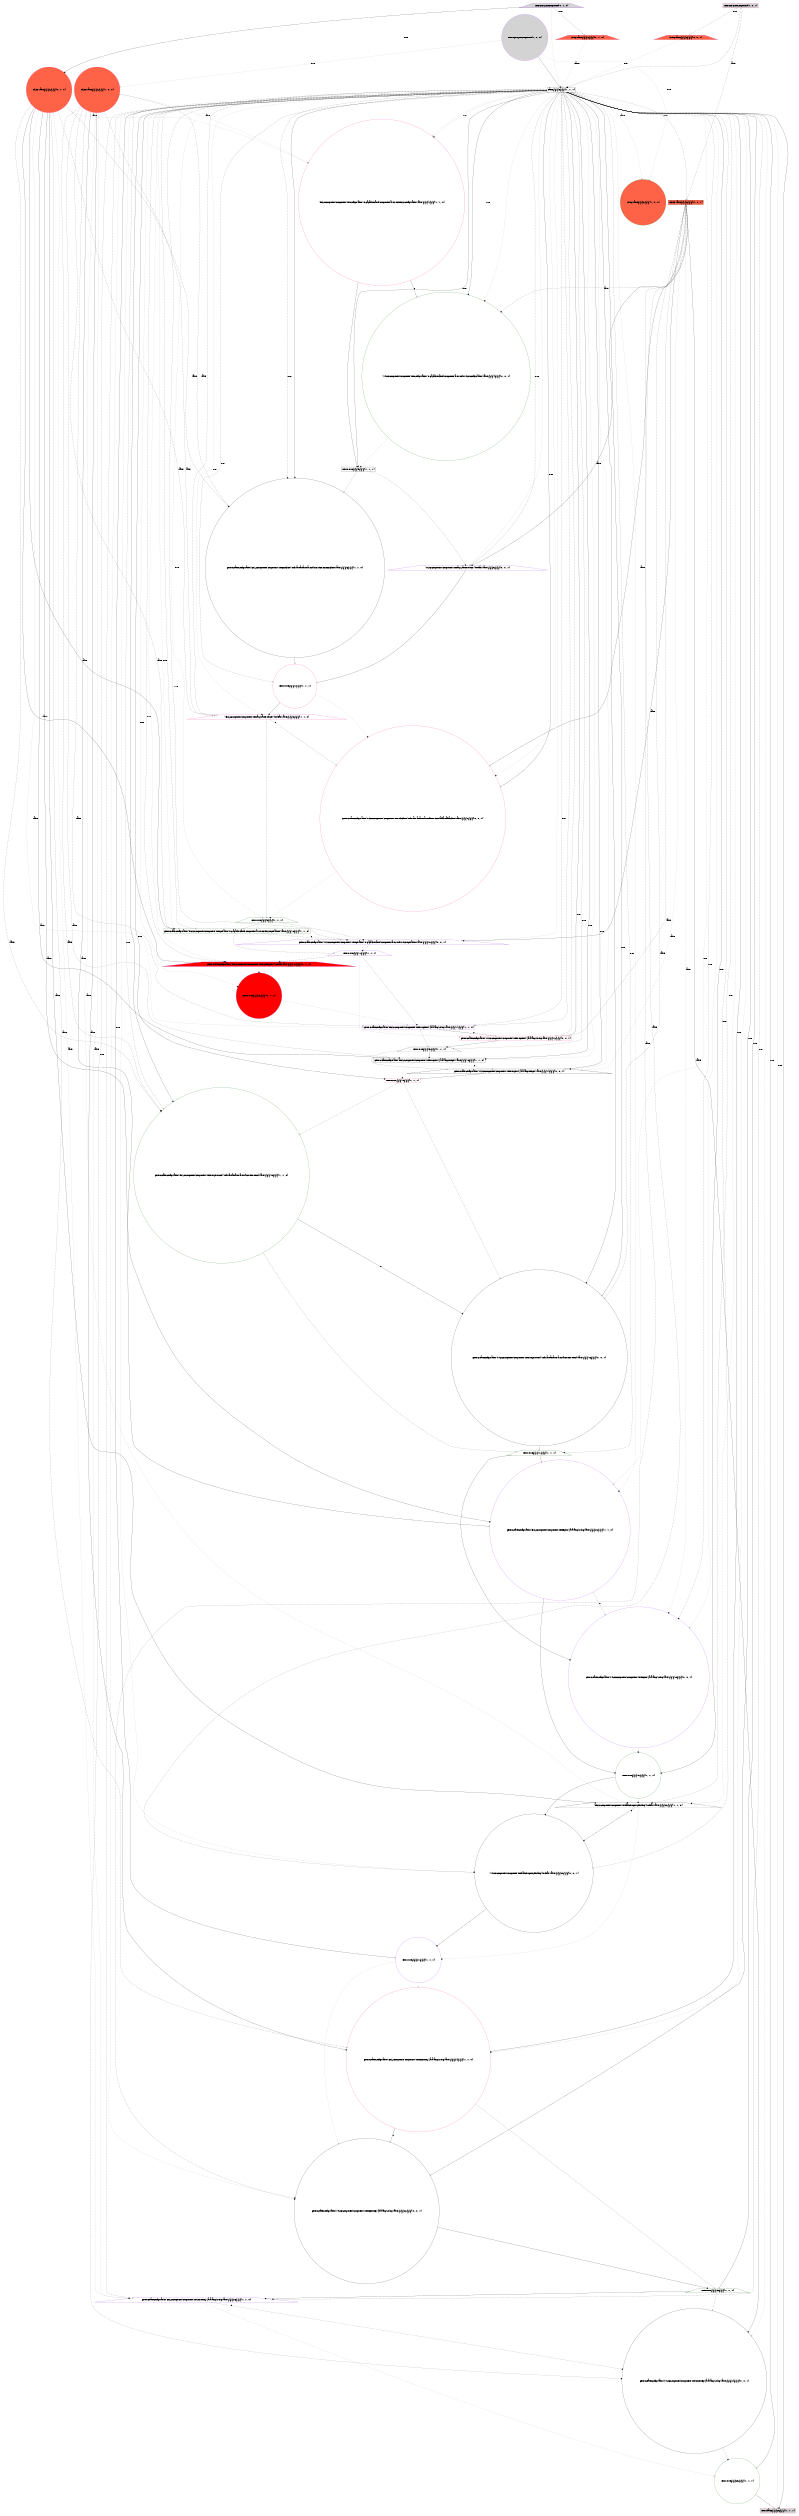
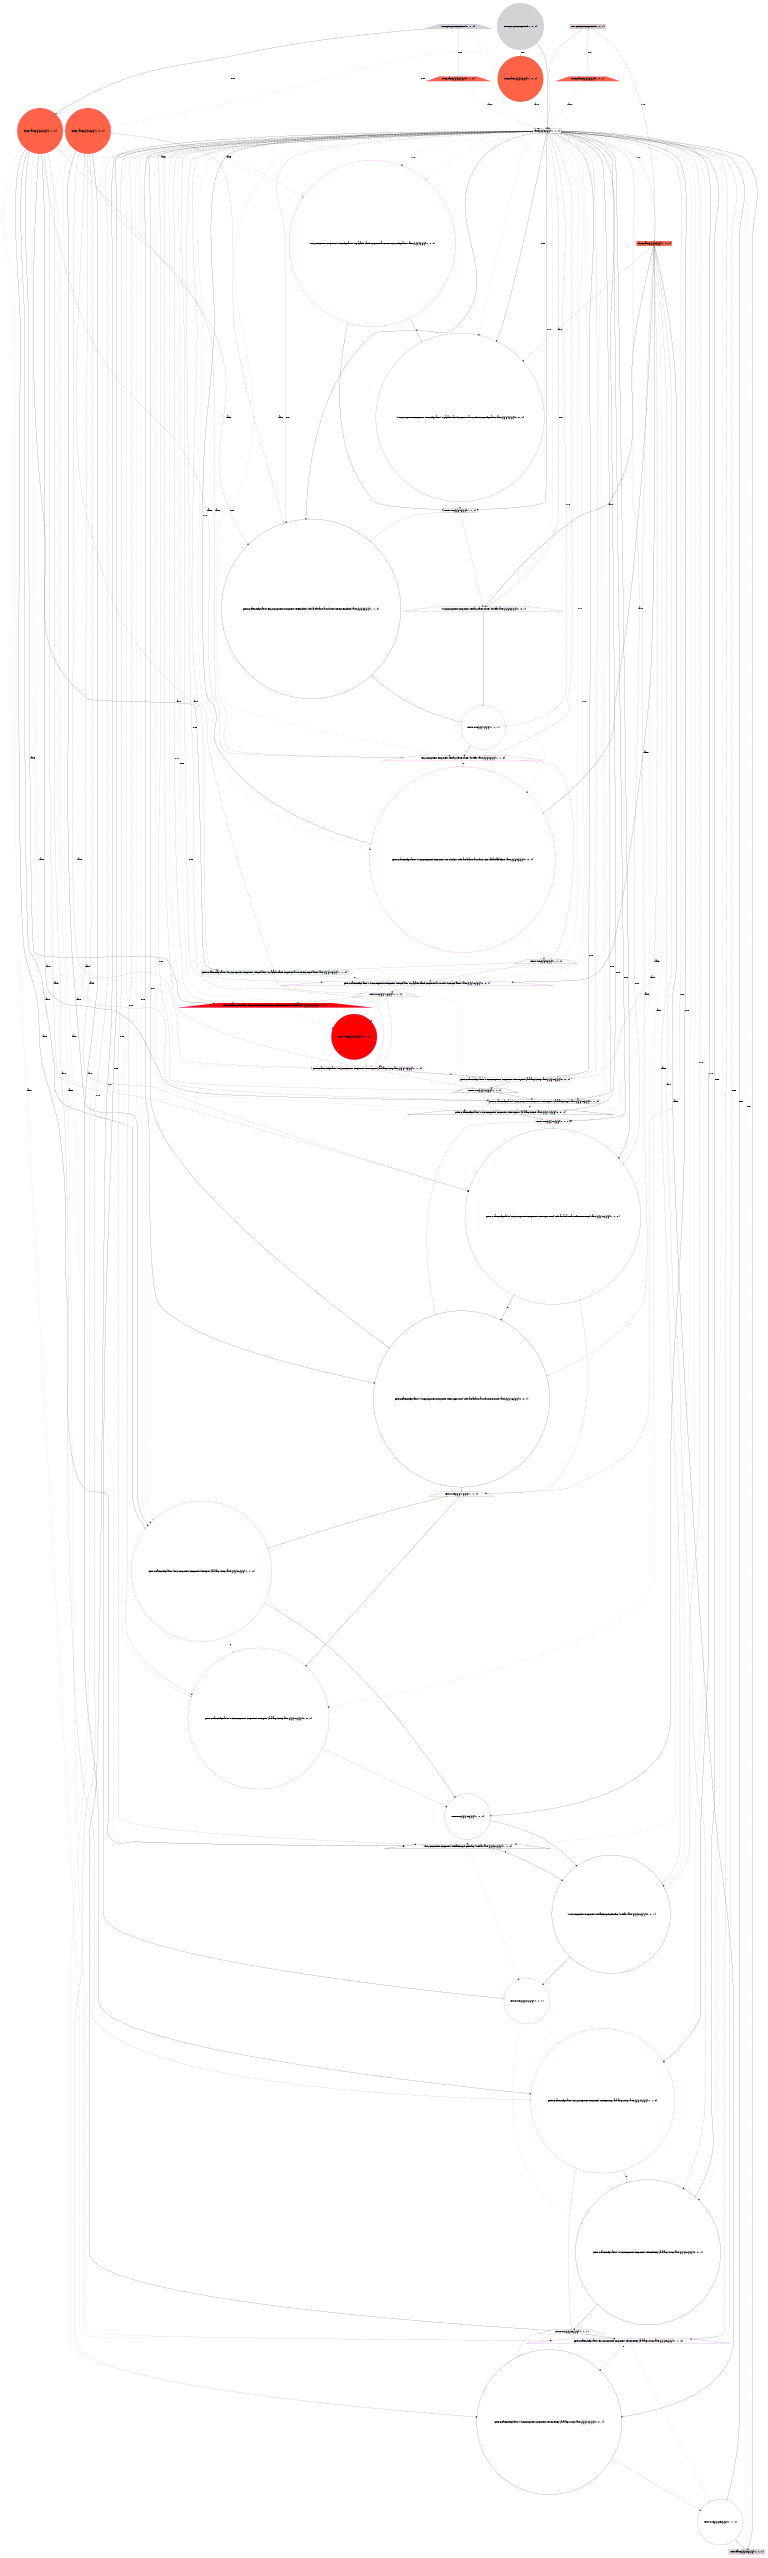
(626, 64) -> (570, 105)
(733, 64) -> (643, 105)
(624, 122) -> (538, 114)
